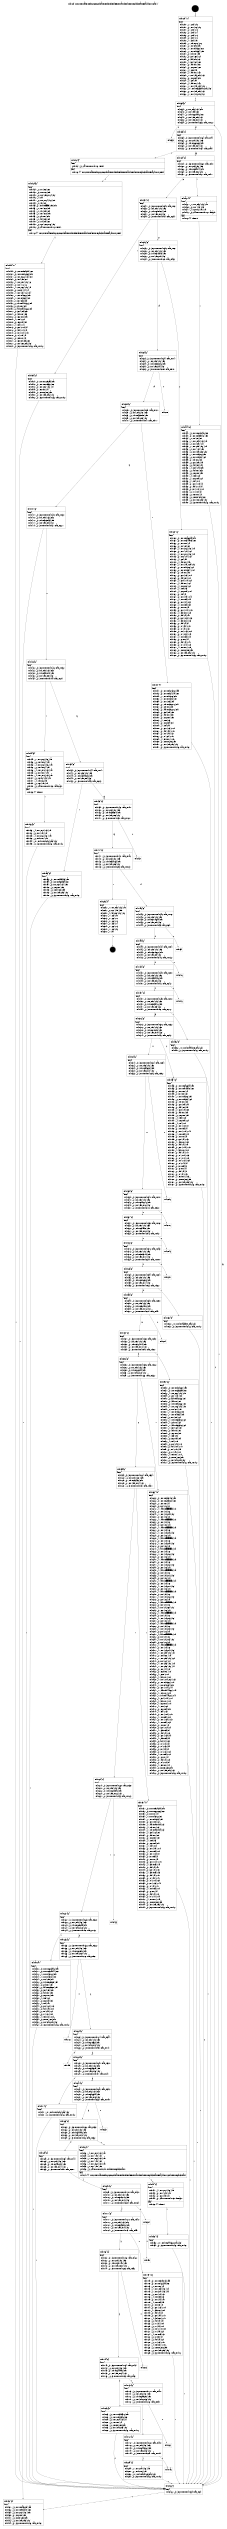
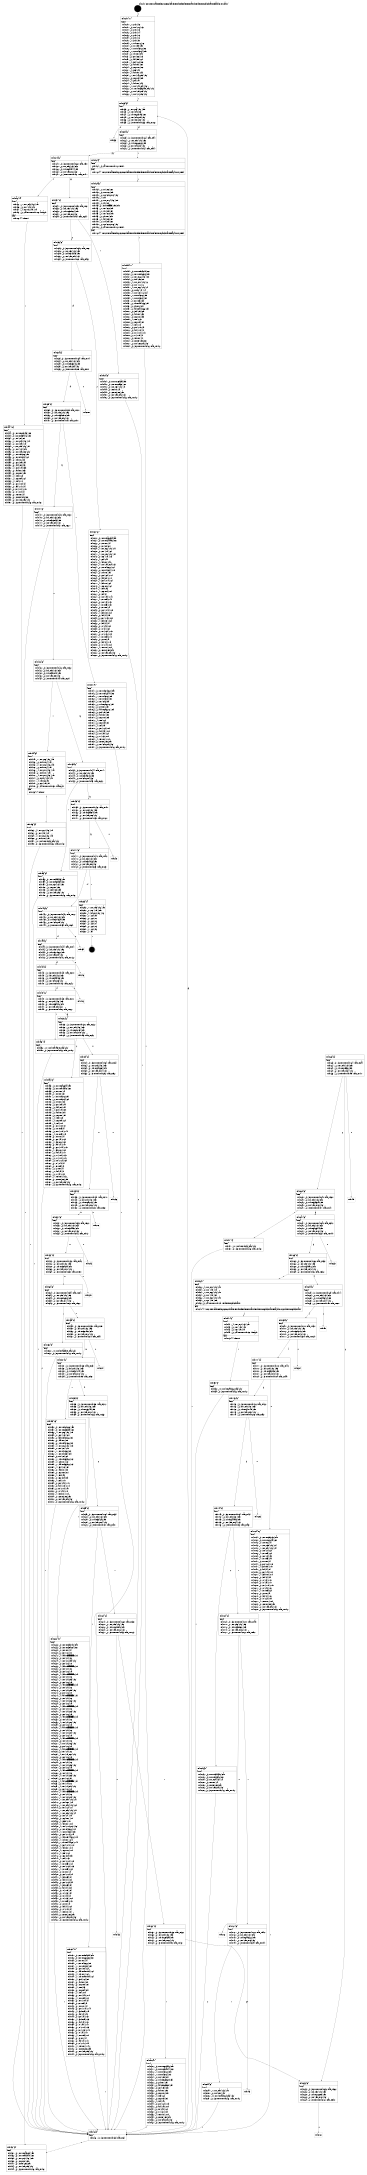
(85, 1994) -> (345, 1579)
(146, 2241) -> (323, 1316)
